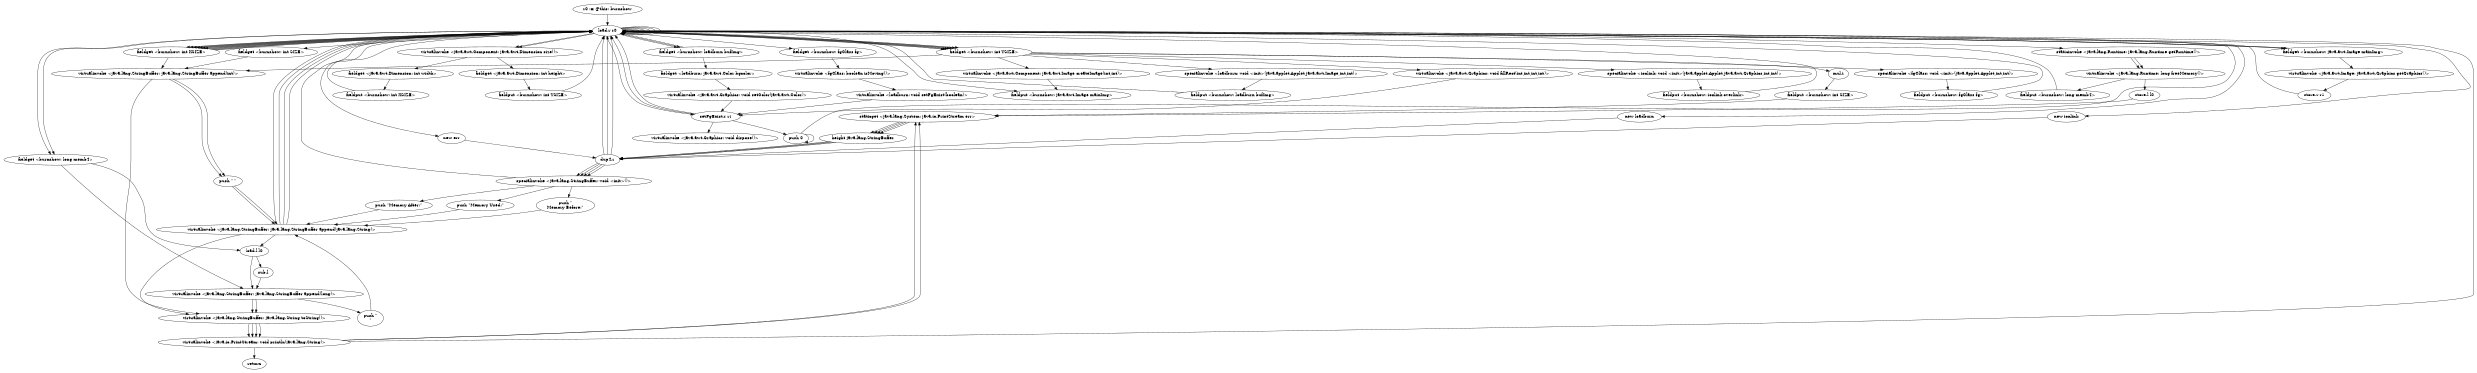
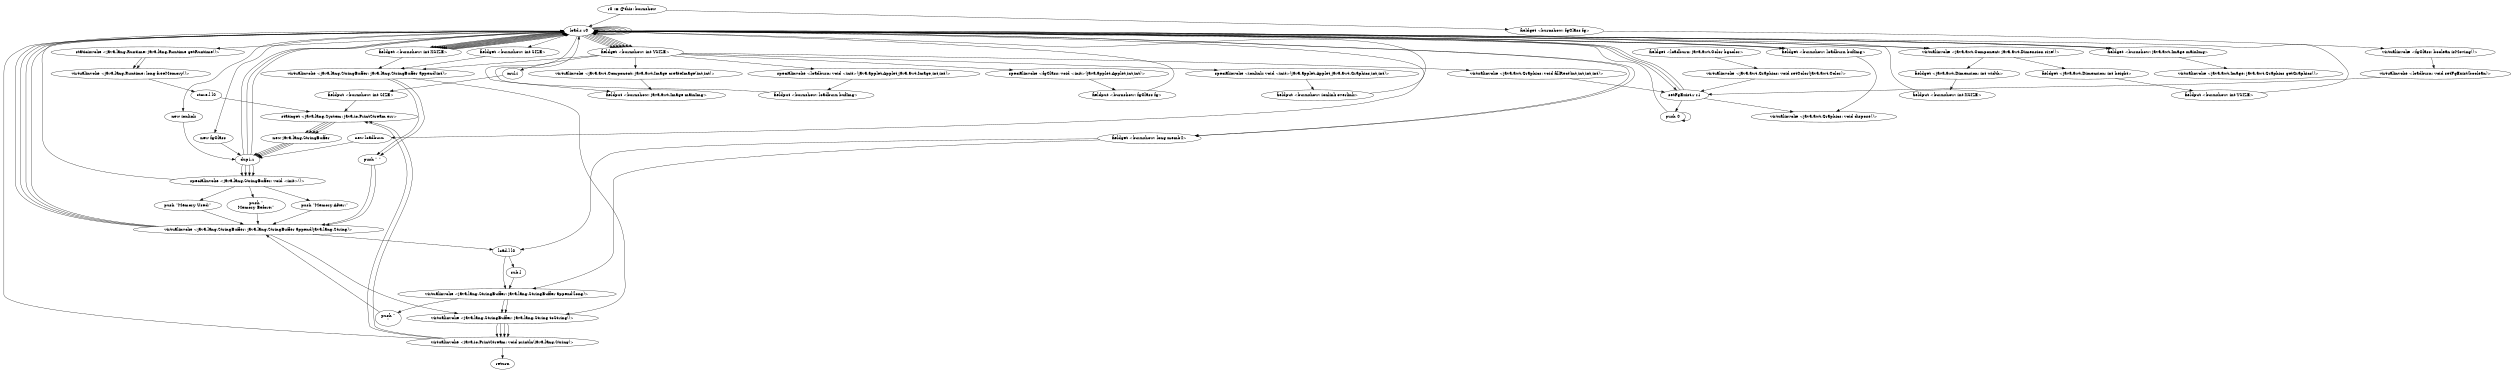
(706, 40) -> (1086, 20)
(704, 60) -> (1872, 87)
(2058, 95) -> none
(2314, 95) -> none
(452, 138) -> (213, 138)
(863, 138) -> (301, 138)
(608, 160) -> (248, 160)
